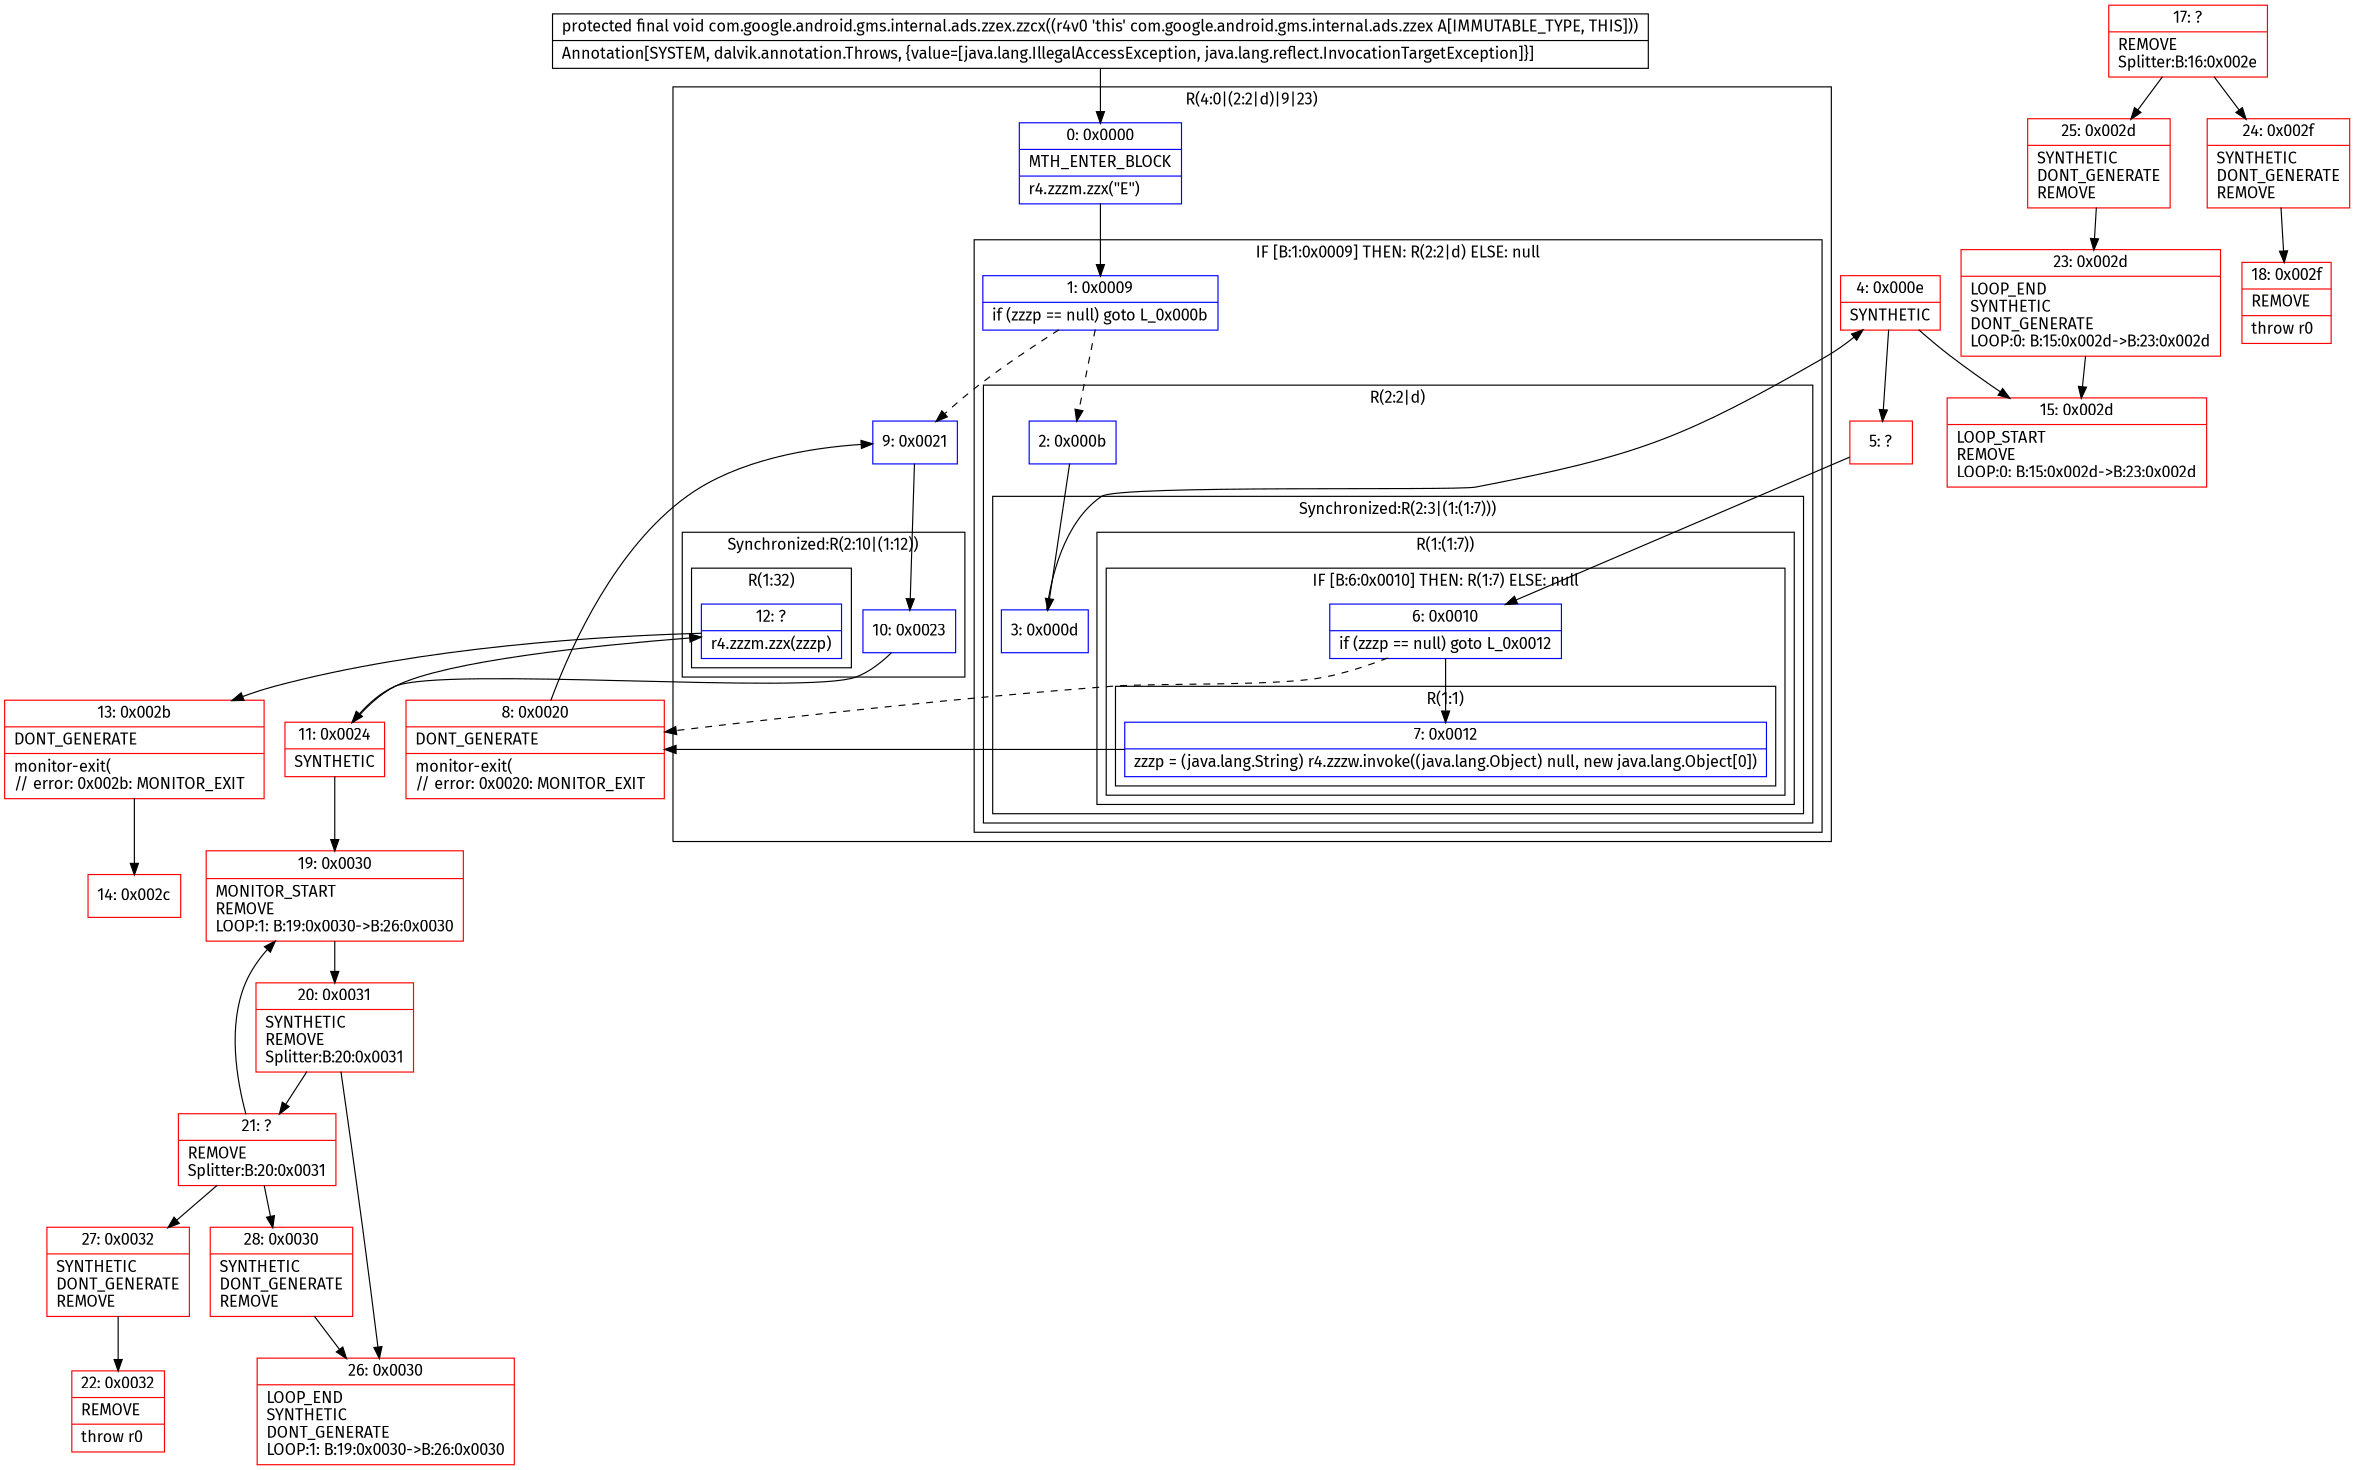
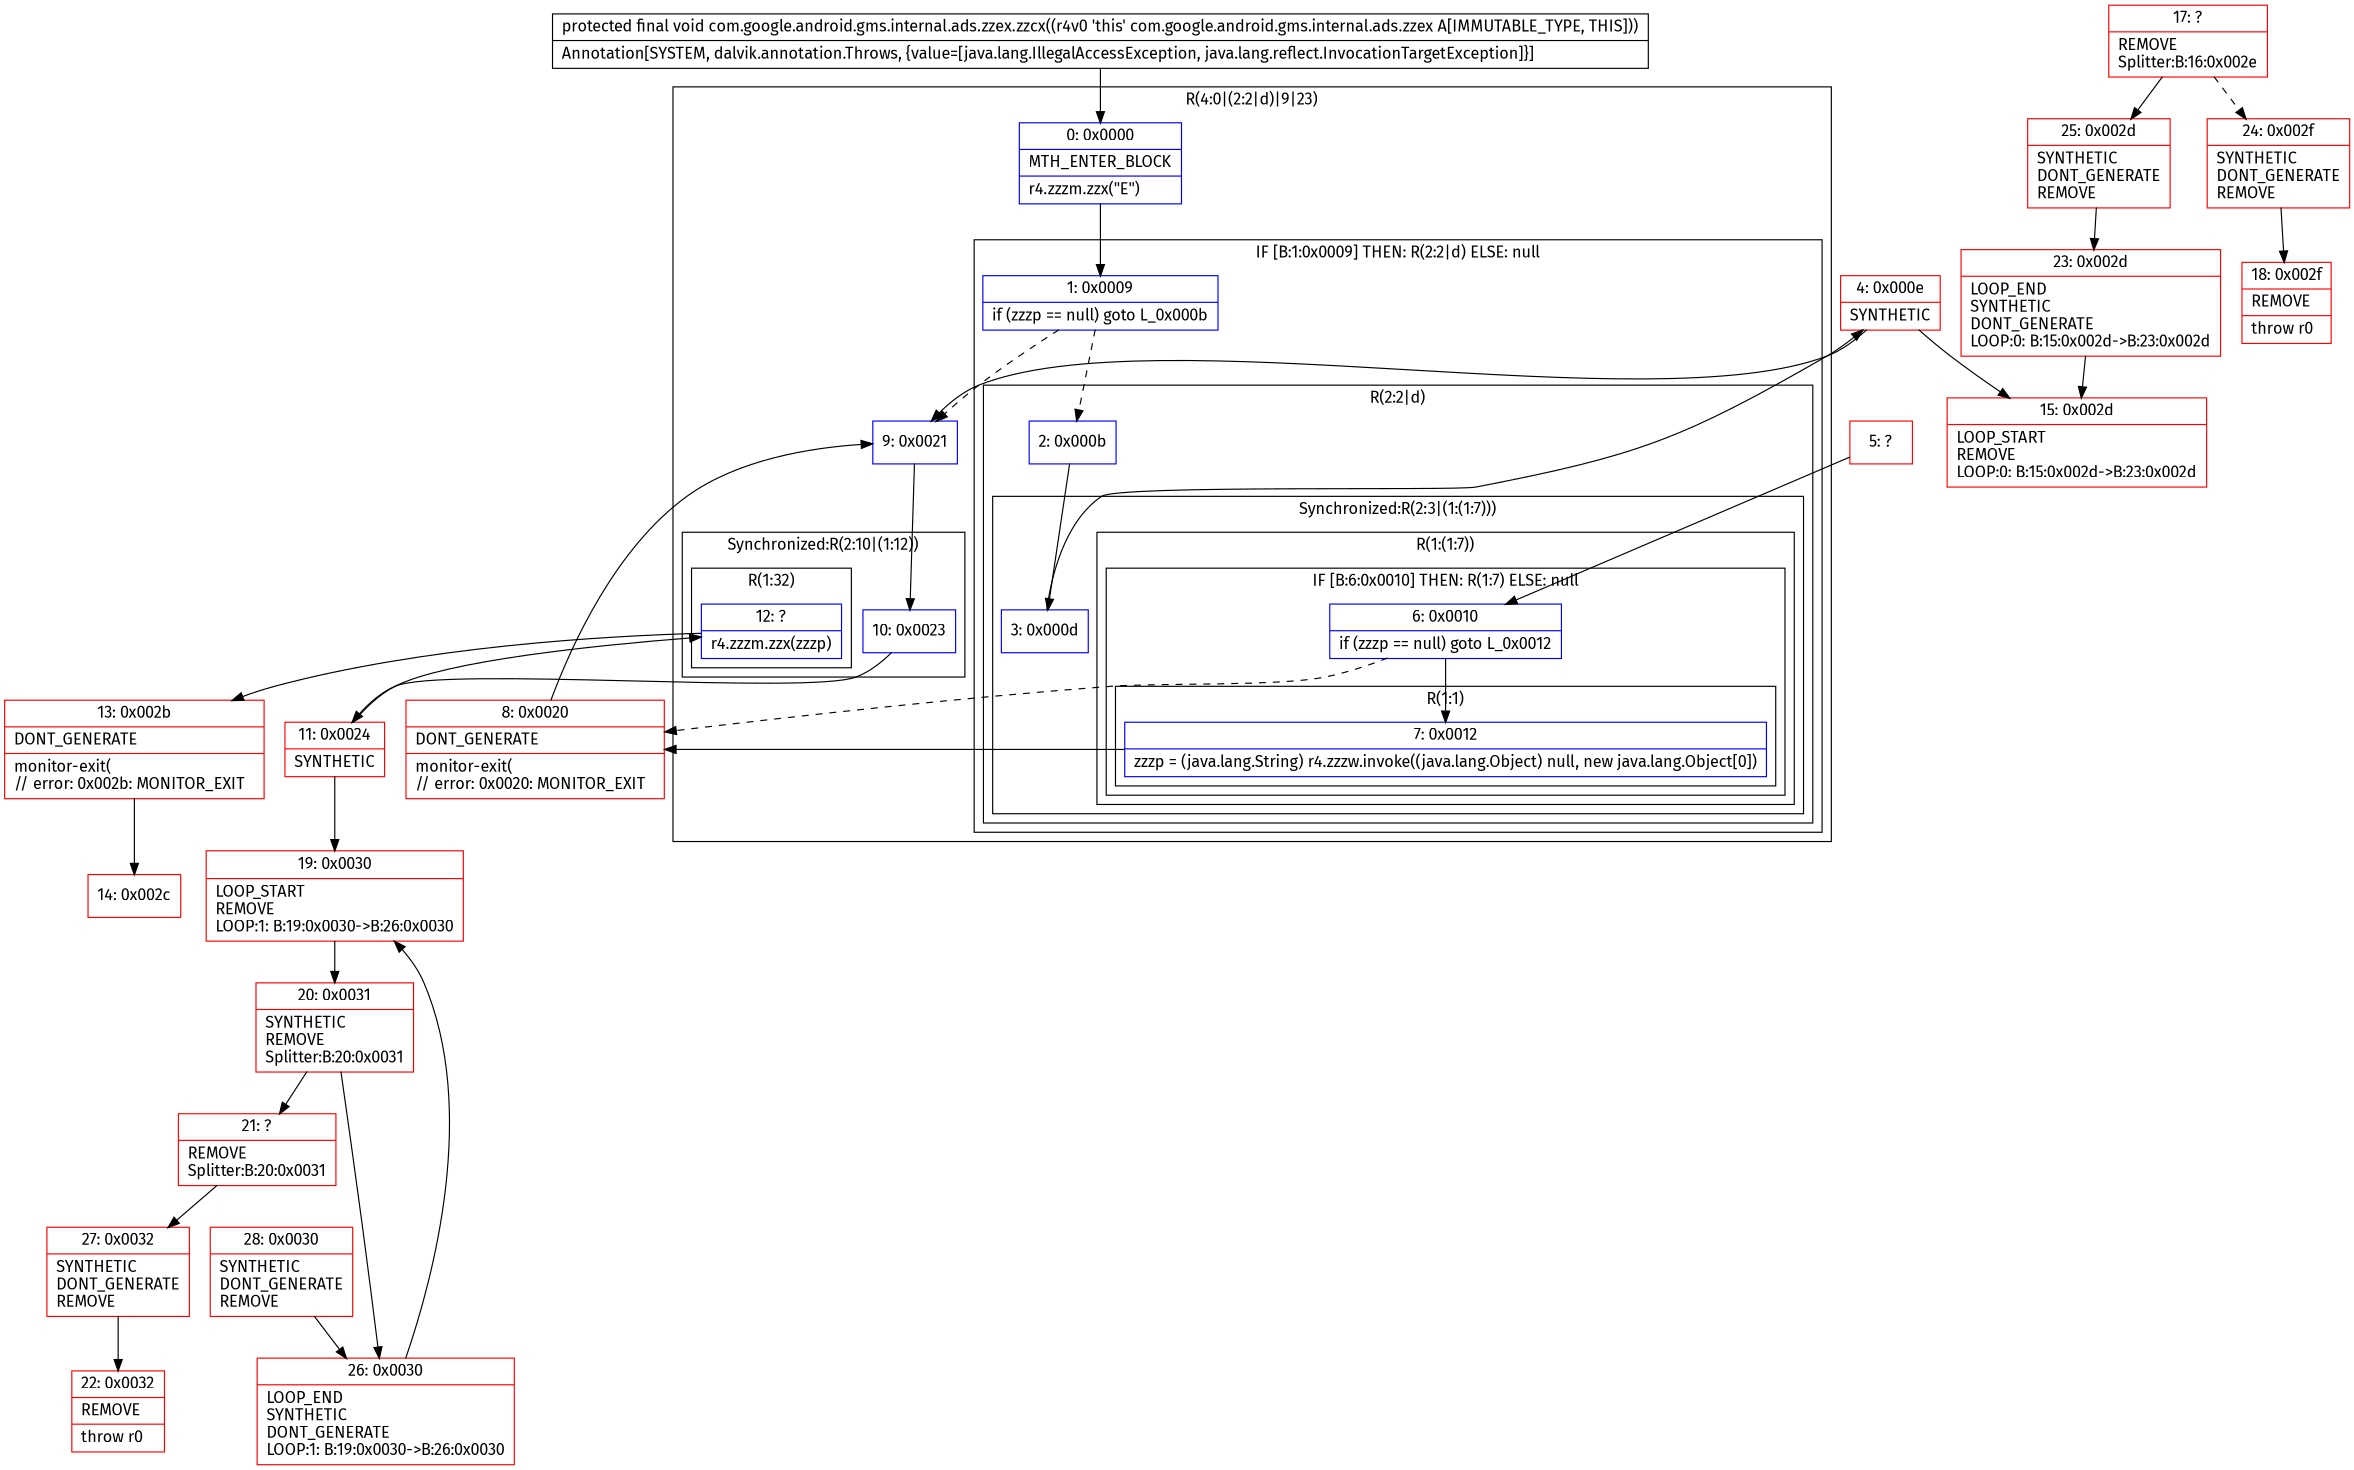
(2227, 93) -> (2227, 93)
(1886, 370) -> (1402, 369)
(276, 892) -> (261, 892)
(236, 1028) -> (448, 1152)
(267, 1201) -> none
